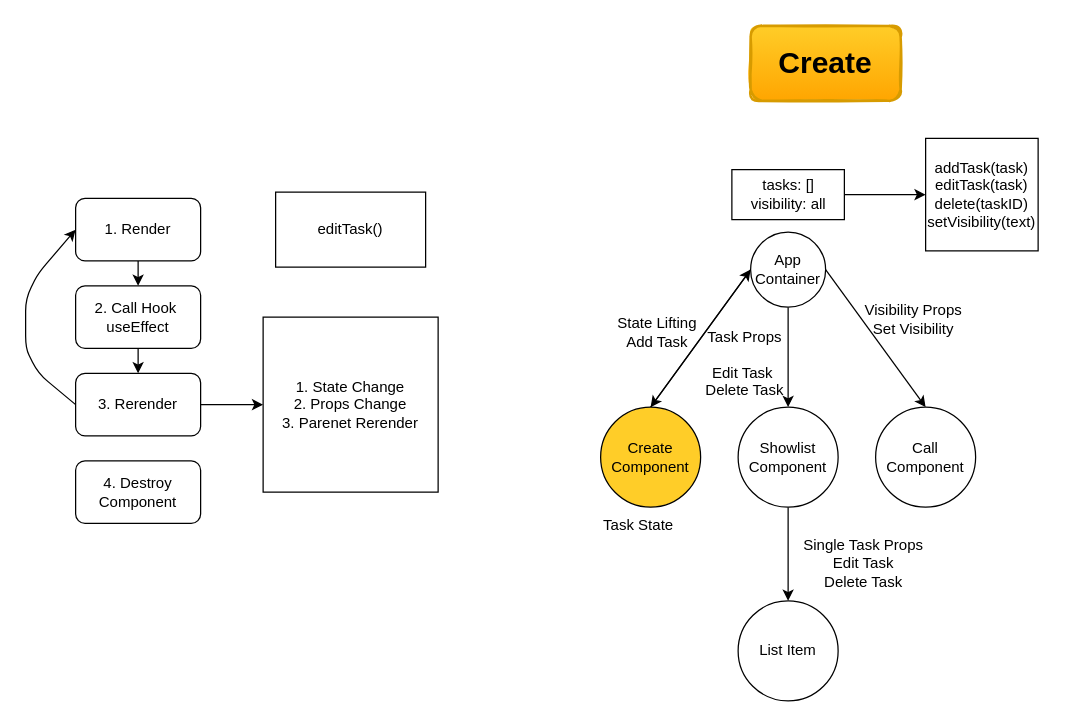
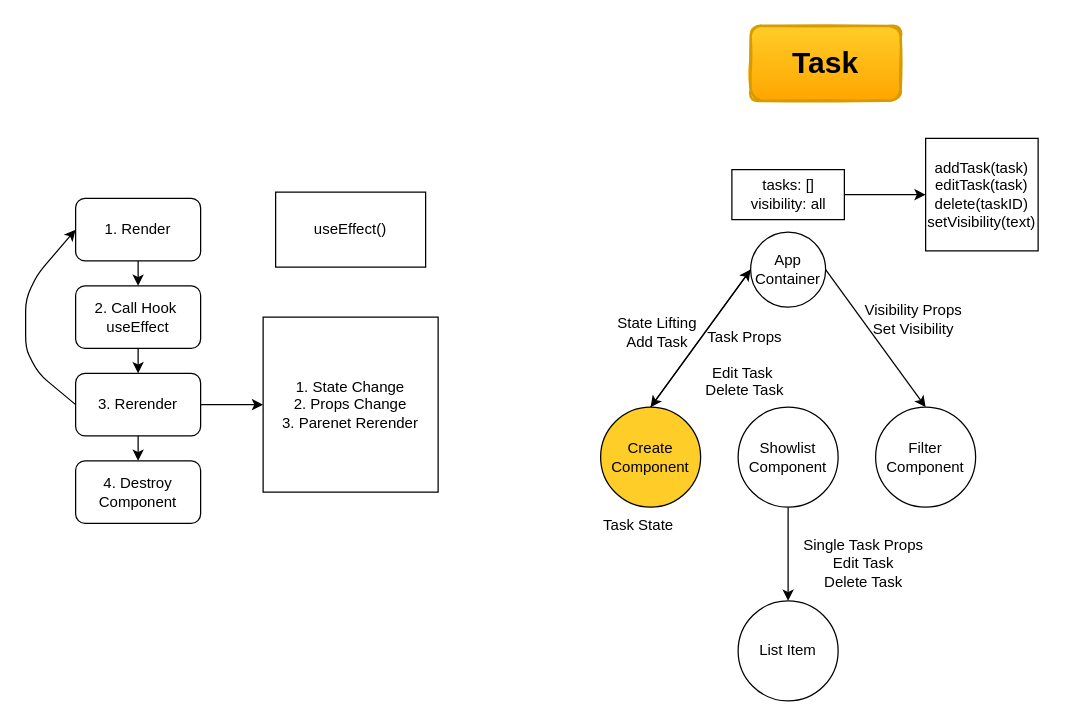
(826, 63) -> (826, 63)
(351, 229) -> (351, 229)
(788, 353) -> none
none -> (138, 444)
(926, 457) -> (926, 457)
